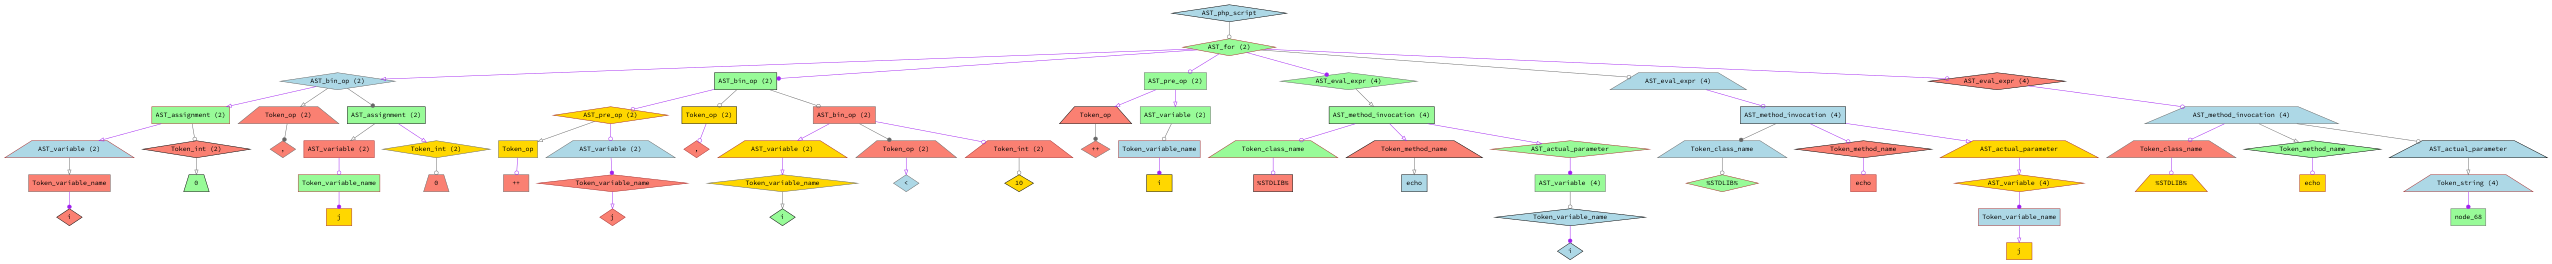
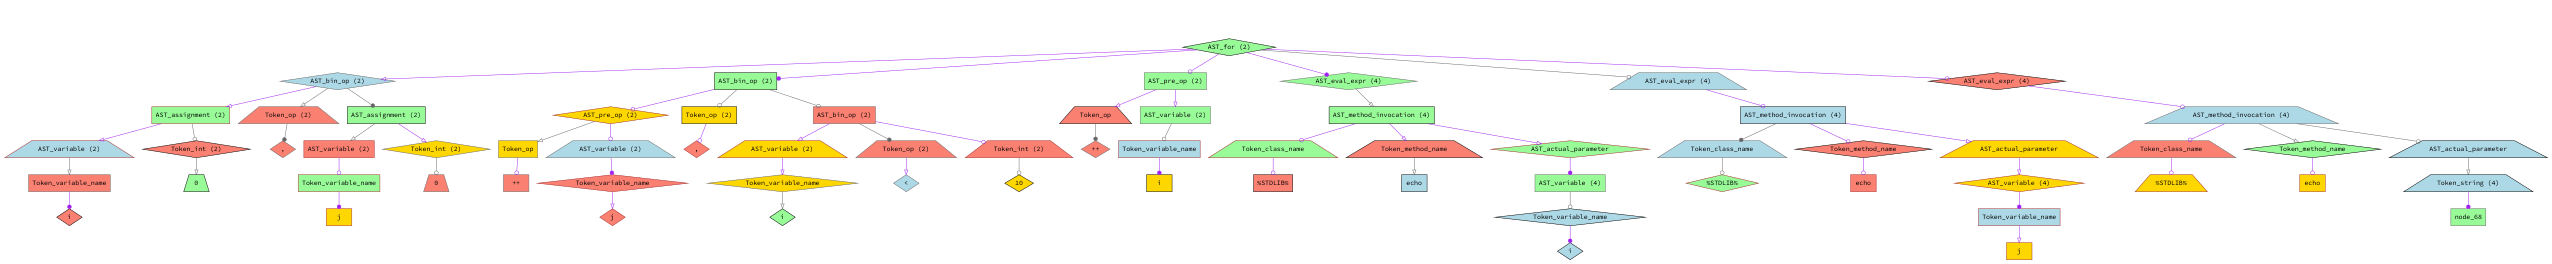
(1229, 13) -> none
(1229, 47) -> (1229, 47)
(2468, 183) -> (2468, 183)
